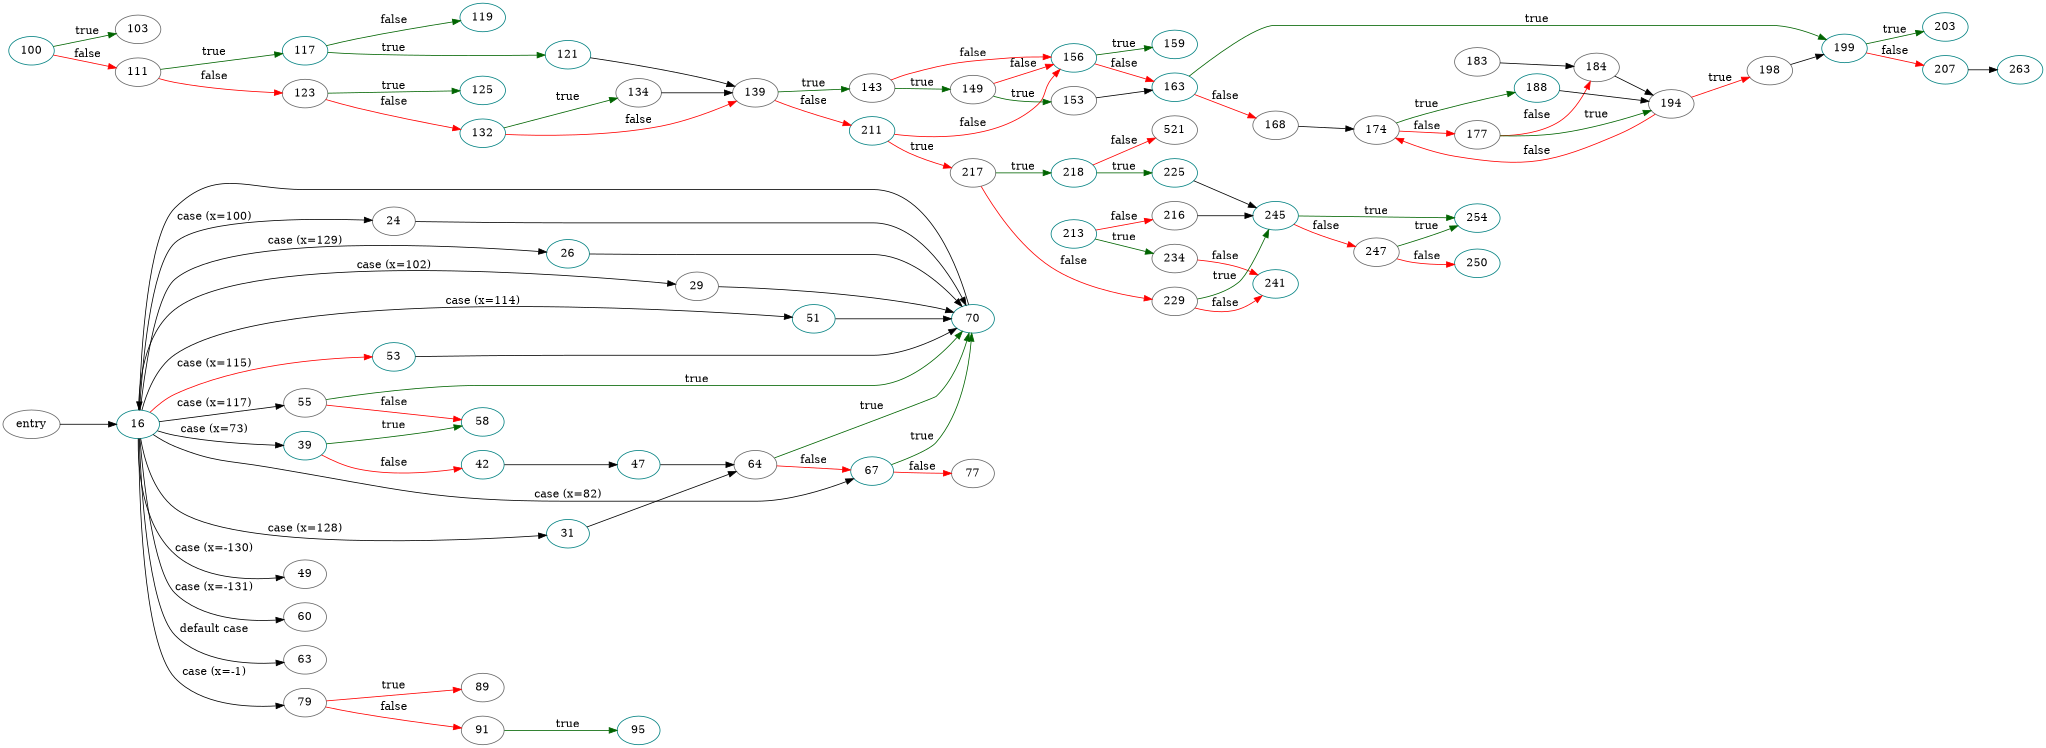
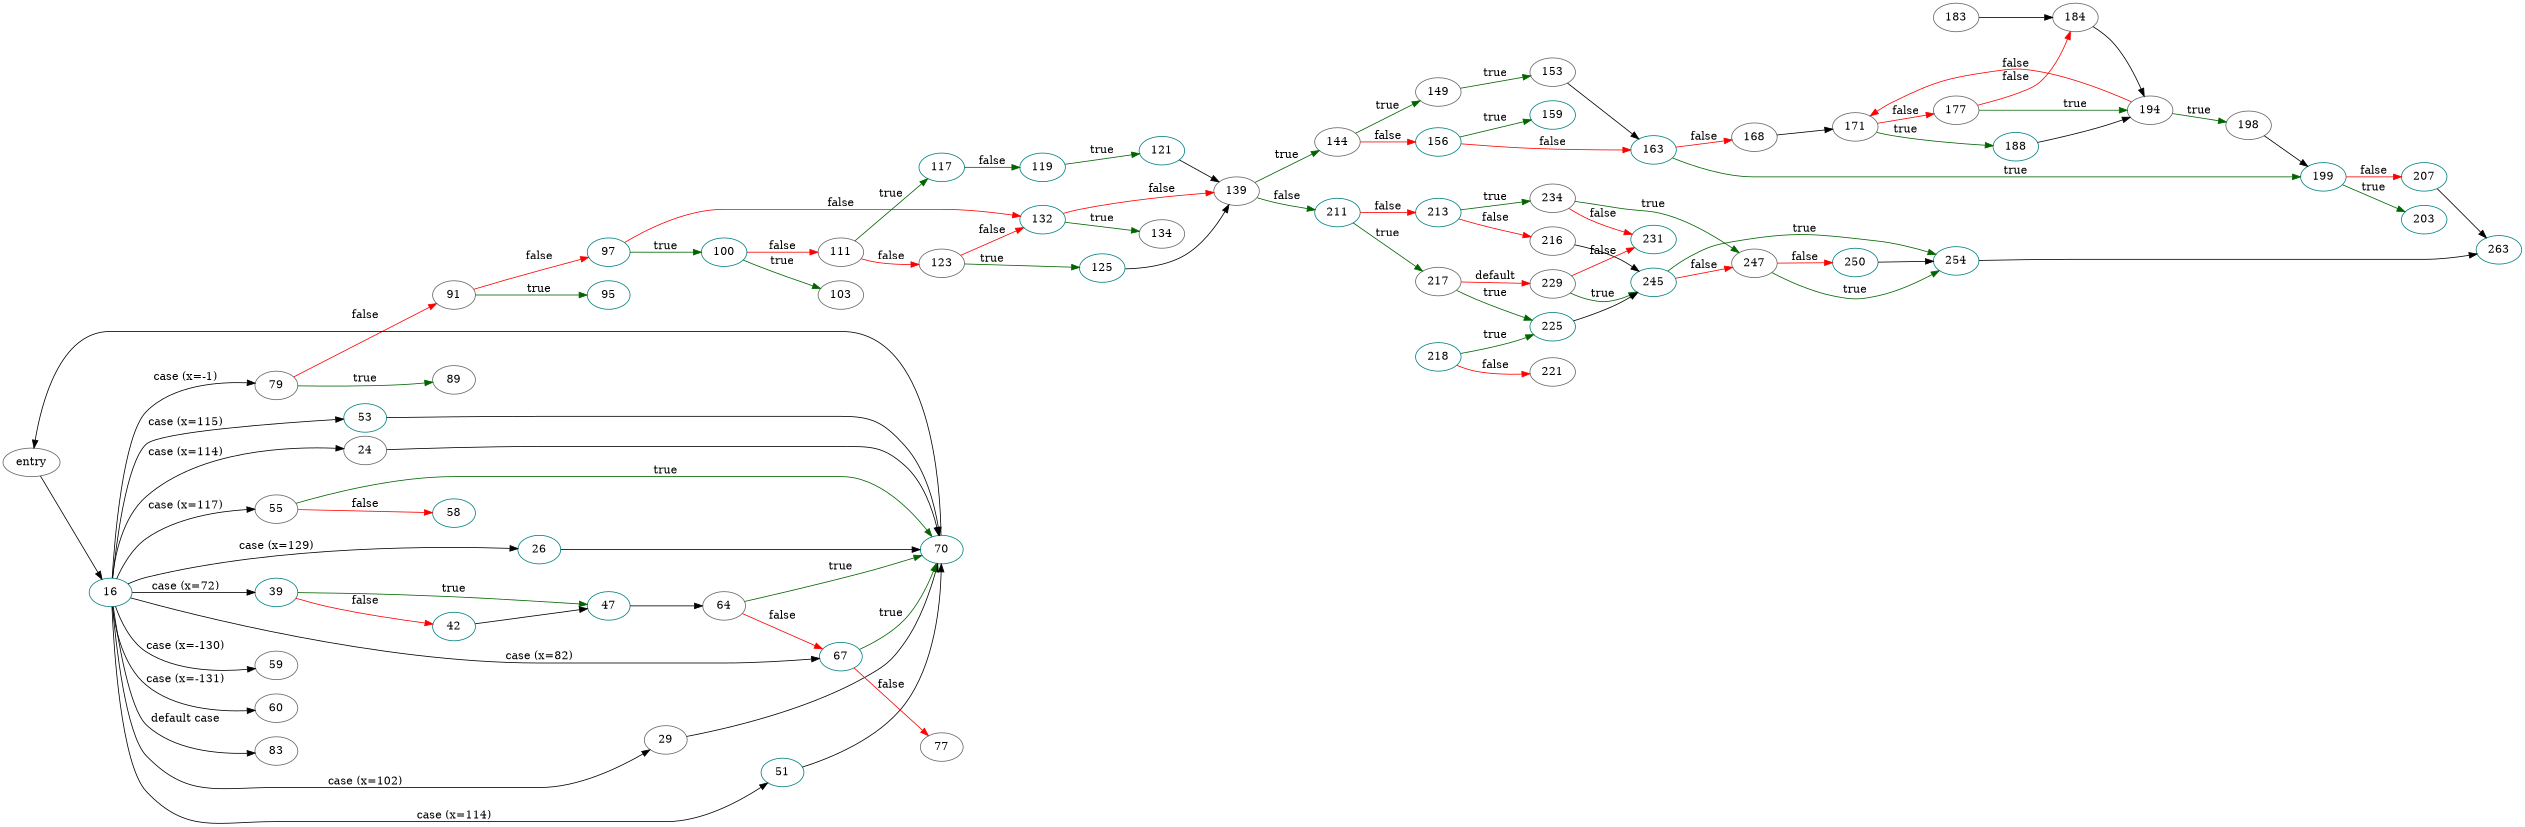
(432, 55) -> (1098, 160)
(1020, 75) -> none
(872, 88) -> (1337, 142)
(1717, 89) -> (2195, 117)
(693, 93) -> (1184, 256)
(809, 113) -> (1282, 204)
(1175, 130) -> (1553, 372)
(1377, 130) -> (1855, 127)
(986, 131) -> (1384, 213)
(915, 156) -> (1385, 245)
(1019, 173) -> (1490, 305)
(500, 190) -> (529, 331)
none -> (1657, 213)
(214, 217) -> (186, 452)
none -> (609, 252)
none -> (2224, 259)
(1074, 261) -> (1495, 276)
none -> (1902, 262)
(1276, 284) -> (1654, 239)
(253, 370) -> (171, 436)
(214, 429) -> (186, 586)
(390, 437) -> (439, 596)
(568, 534) -> none
(305, 574) -> (276, 665)
(305, 660) -> (276, 751)
(390, 695) -> (361, 386)
